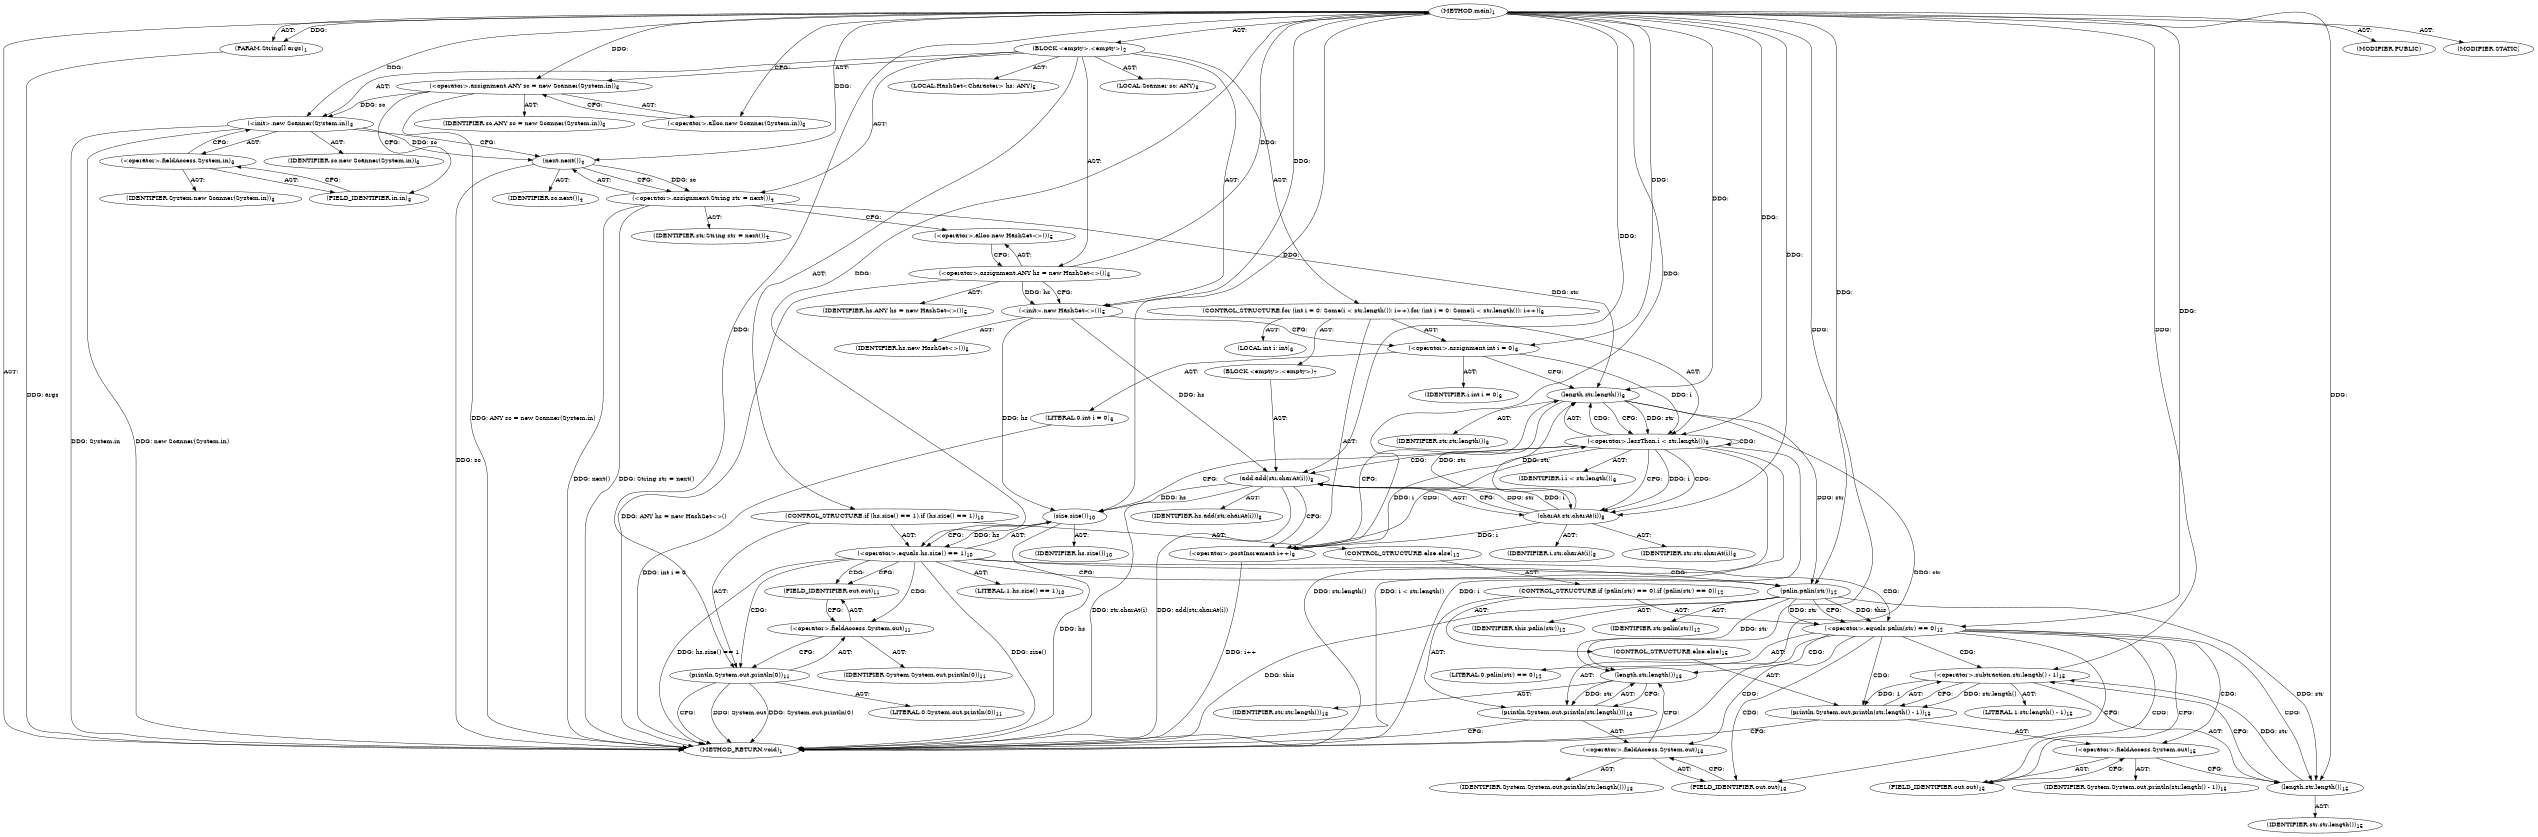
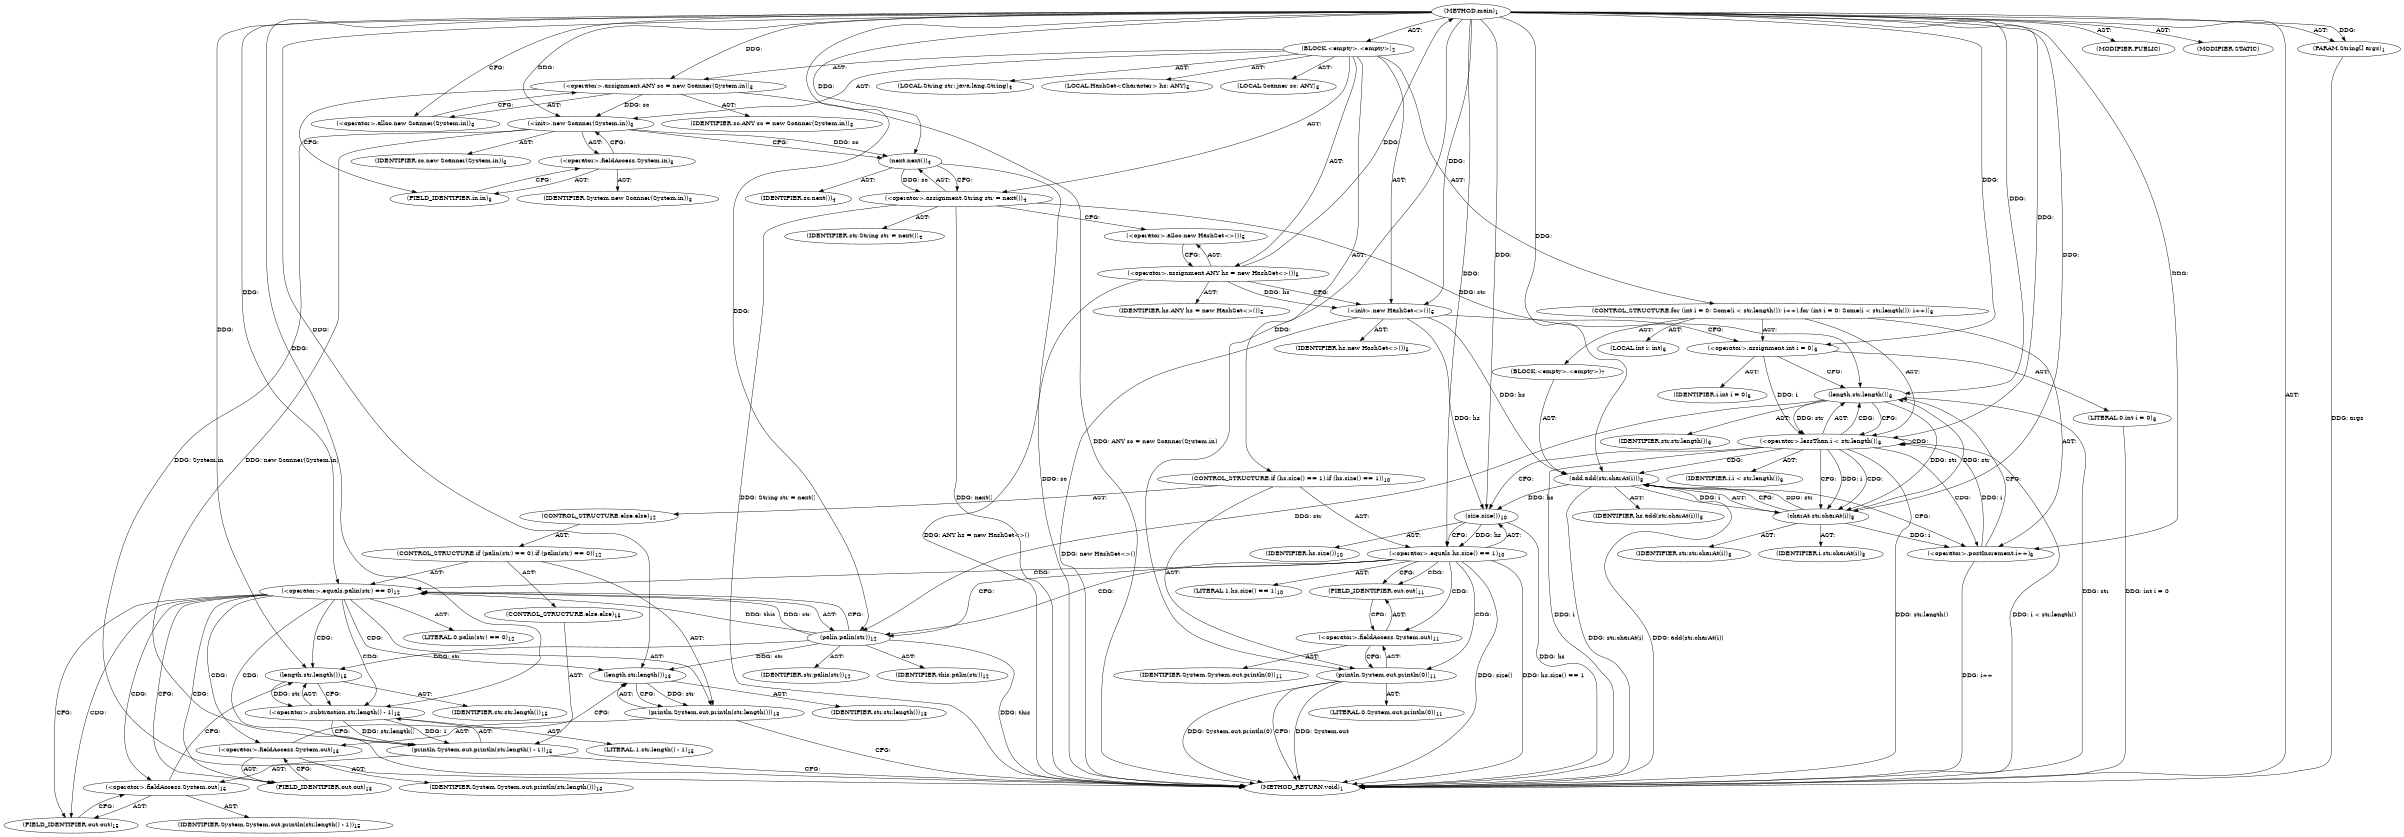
none -> (955, 87)
none -> (1061, 530)
none -> (632, 596)
